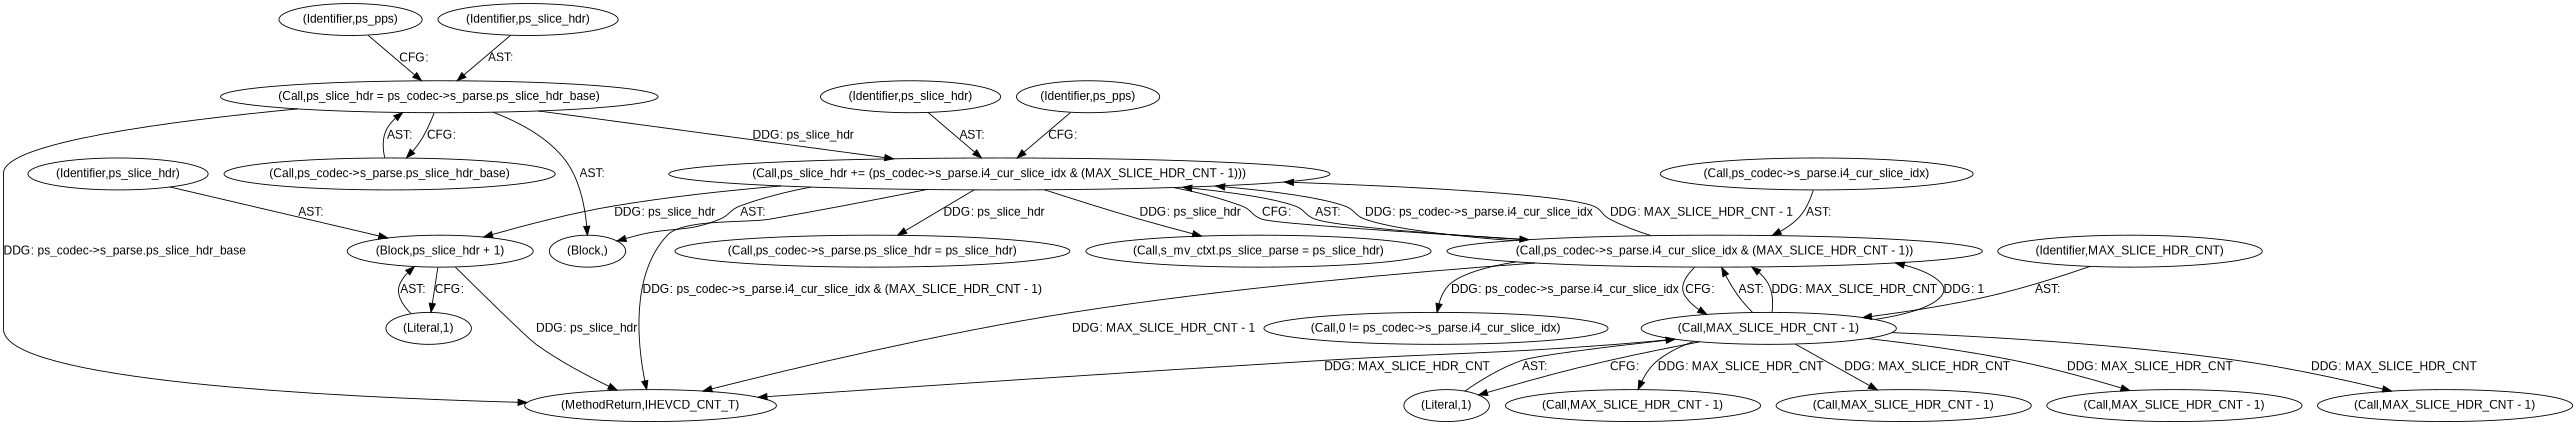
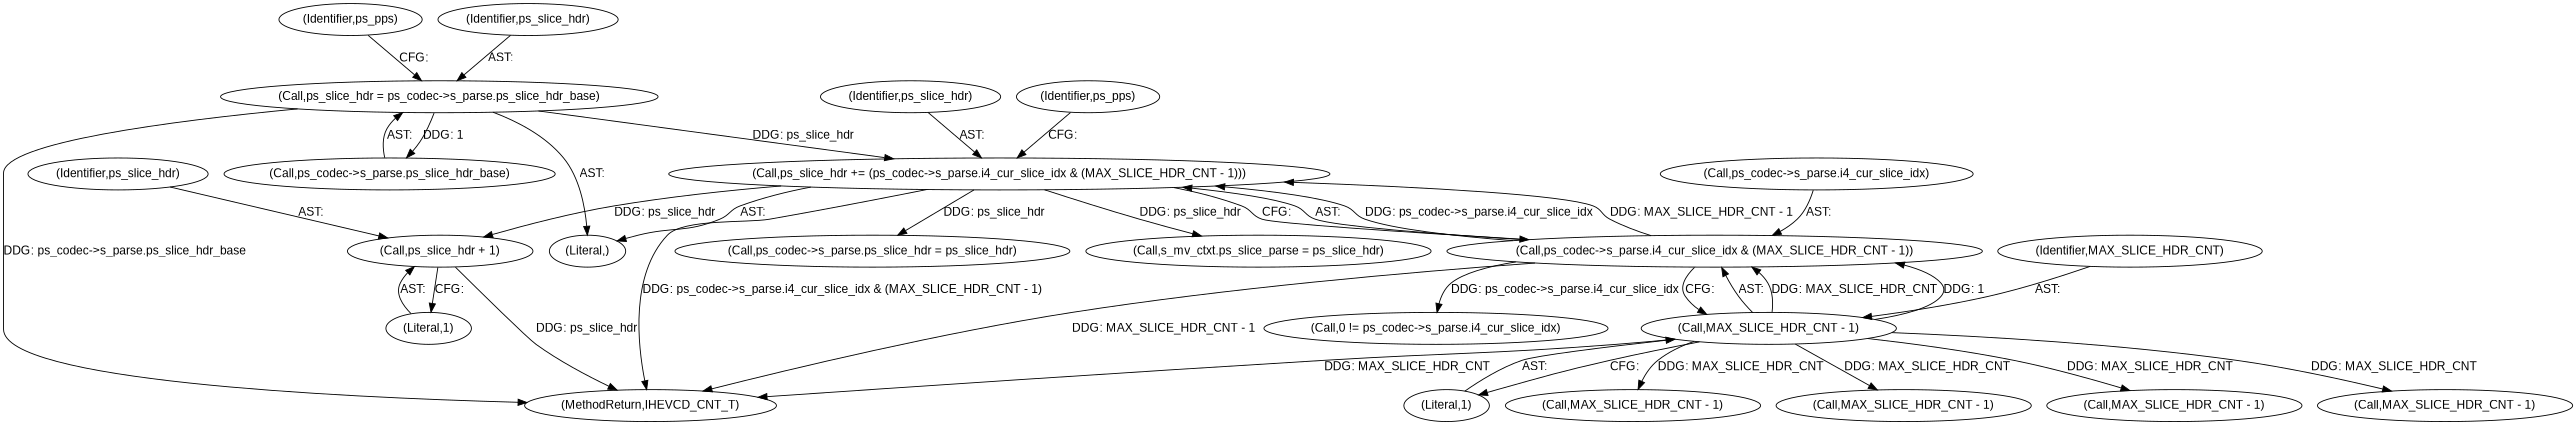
(443, 135) -> (443, 135)
(440, 251) -> (440, 251)
(588, 251) -> (588, 251)
